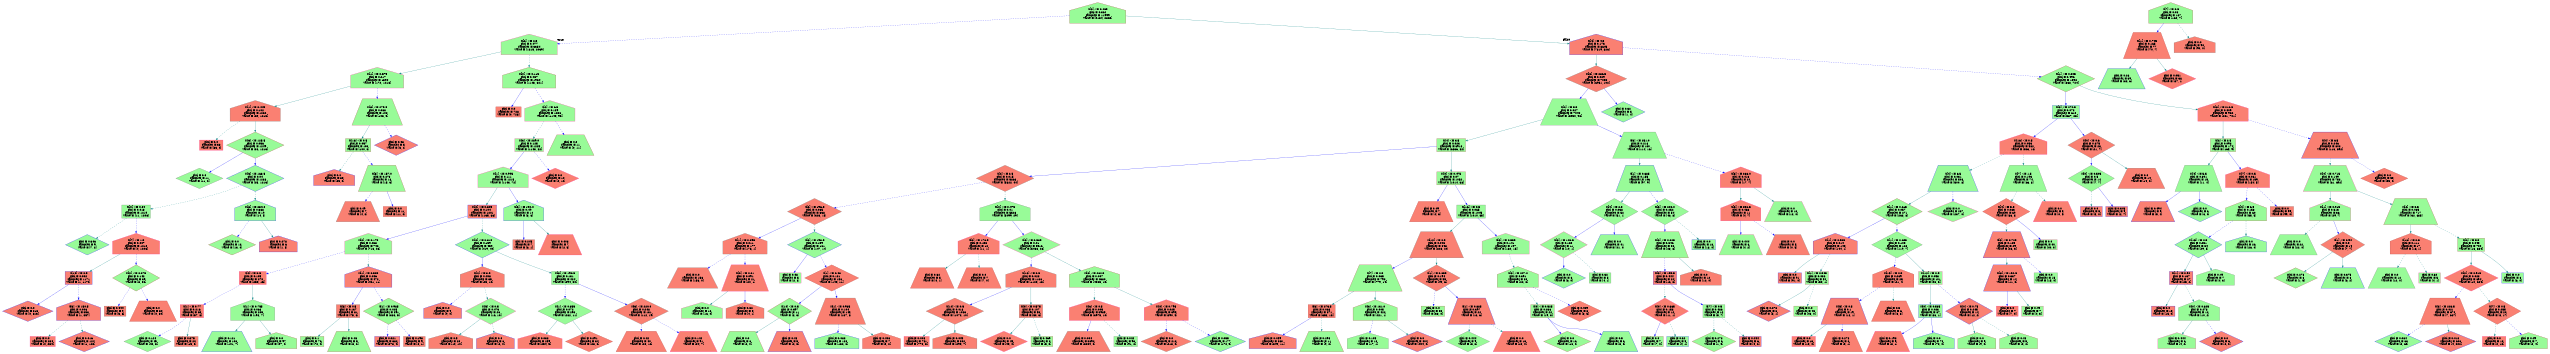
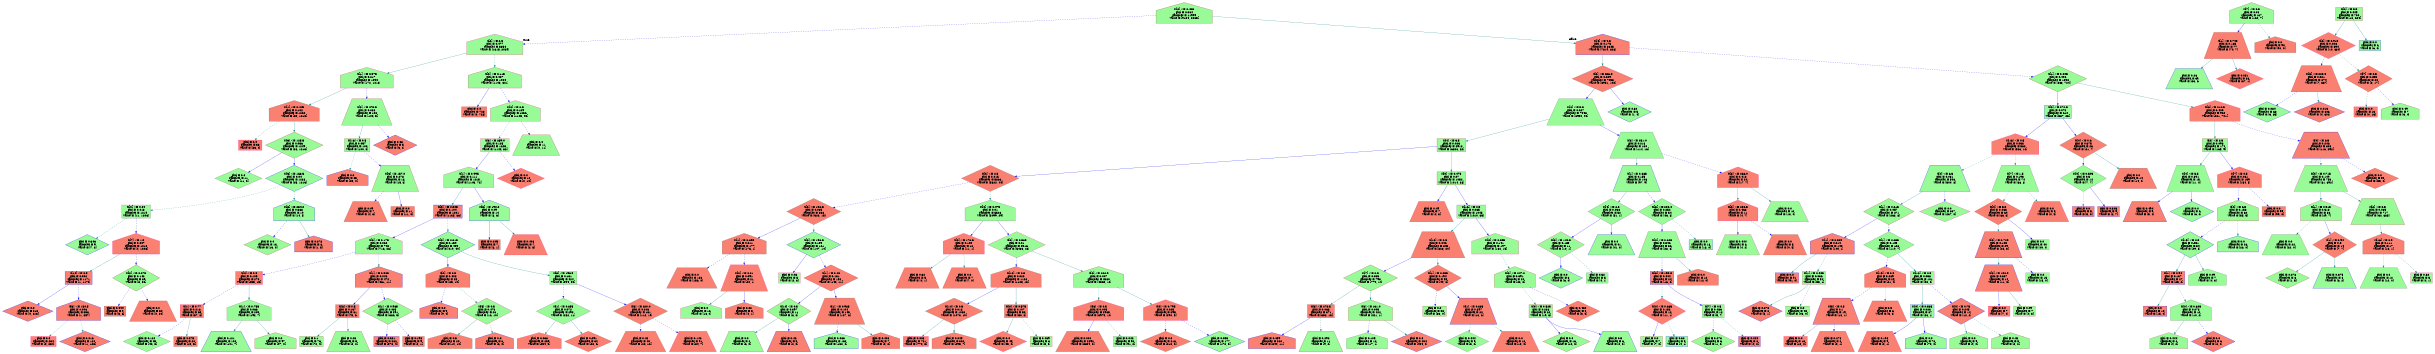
(2446, 231) -> none
(1375, 278) -> (1371, 278)
